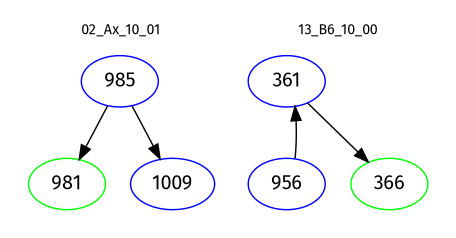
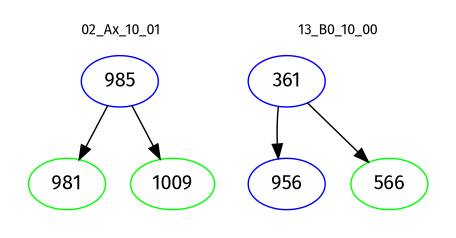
(338, 31) -> (338, 31)
(296, 140) -> (277, 125)
(173, 184) -> (173, 184)
(389, 184) -> (389, 184)
